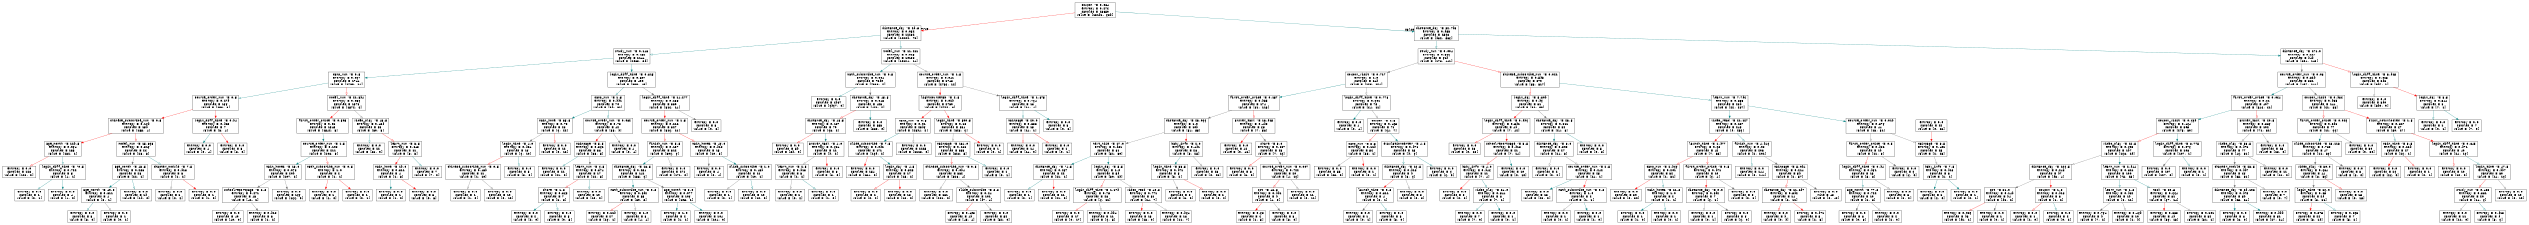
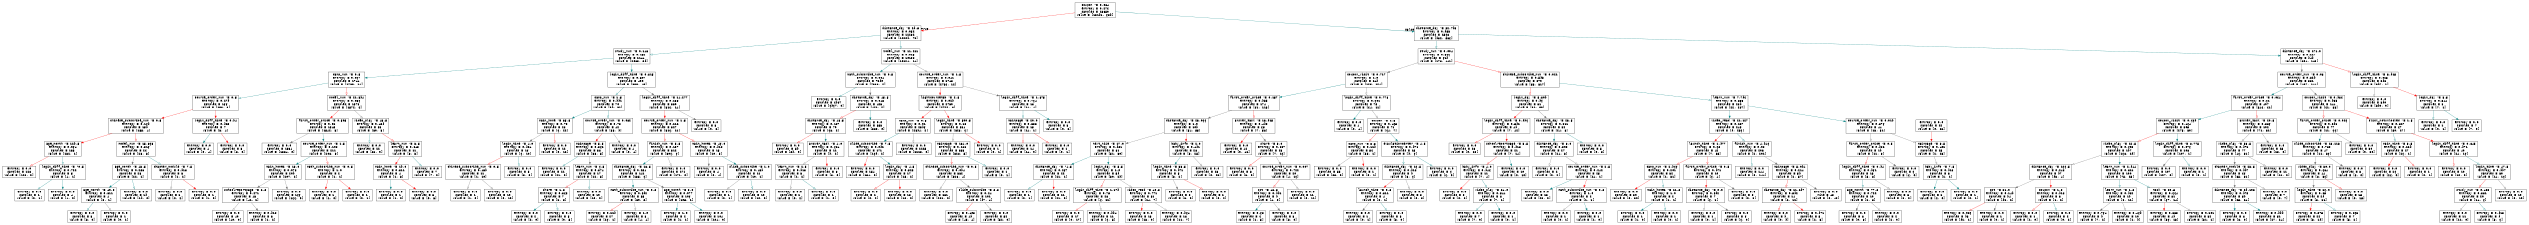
none -> (279, 149)
(1259, 206) -> (1259, 206)
